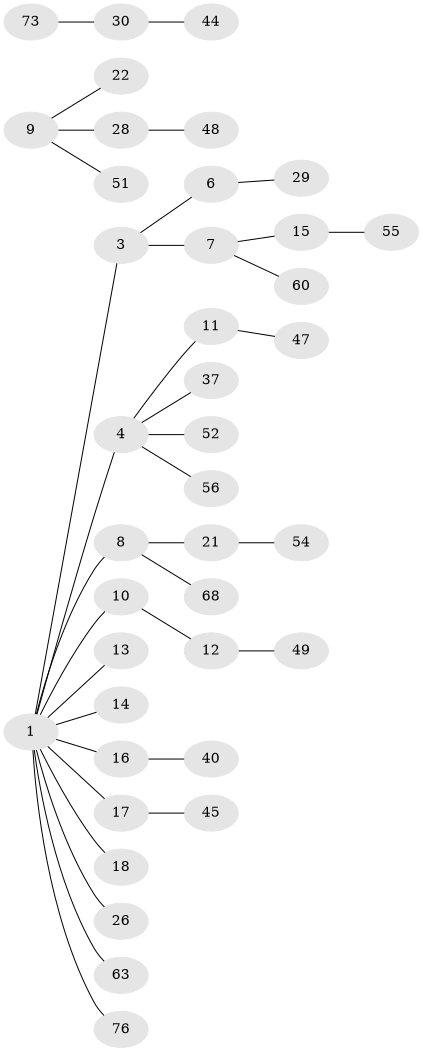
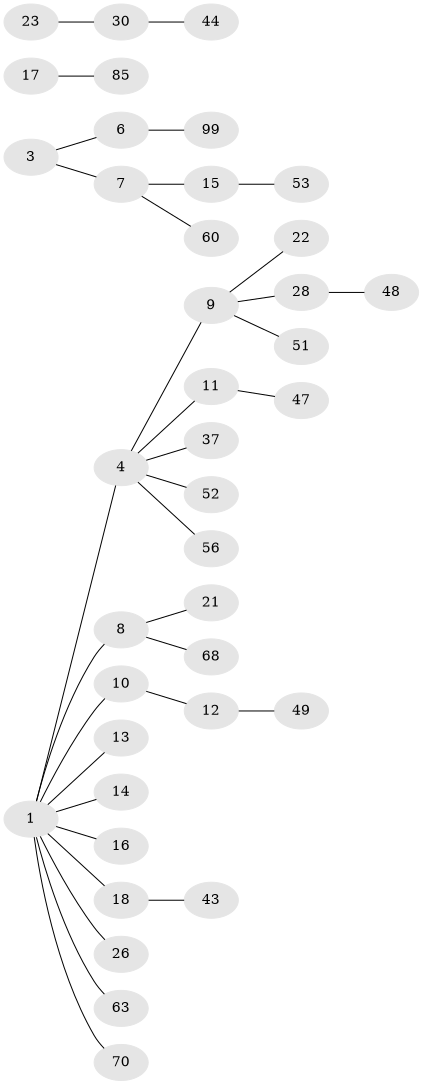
(31, 22) -> (31, 22)
(301, 178) -> (211, 130)
(392, 232) -> (301, 184)
none -> (166, 387)
(76, 489) -> none
(301, 543) -> none
(211, 759) -> none
(76, 773) -> none
(211, 813) -> (121, 76)
none -> (211, 900)
(121, 1029) -> (121, 1062)
